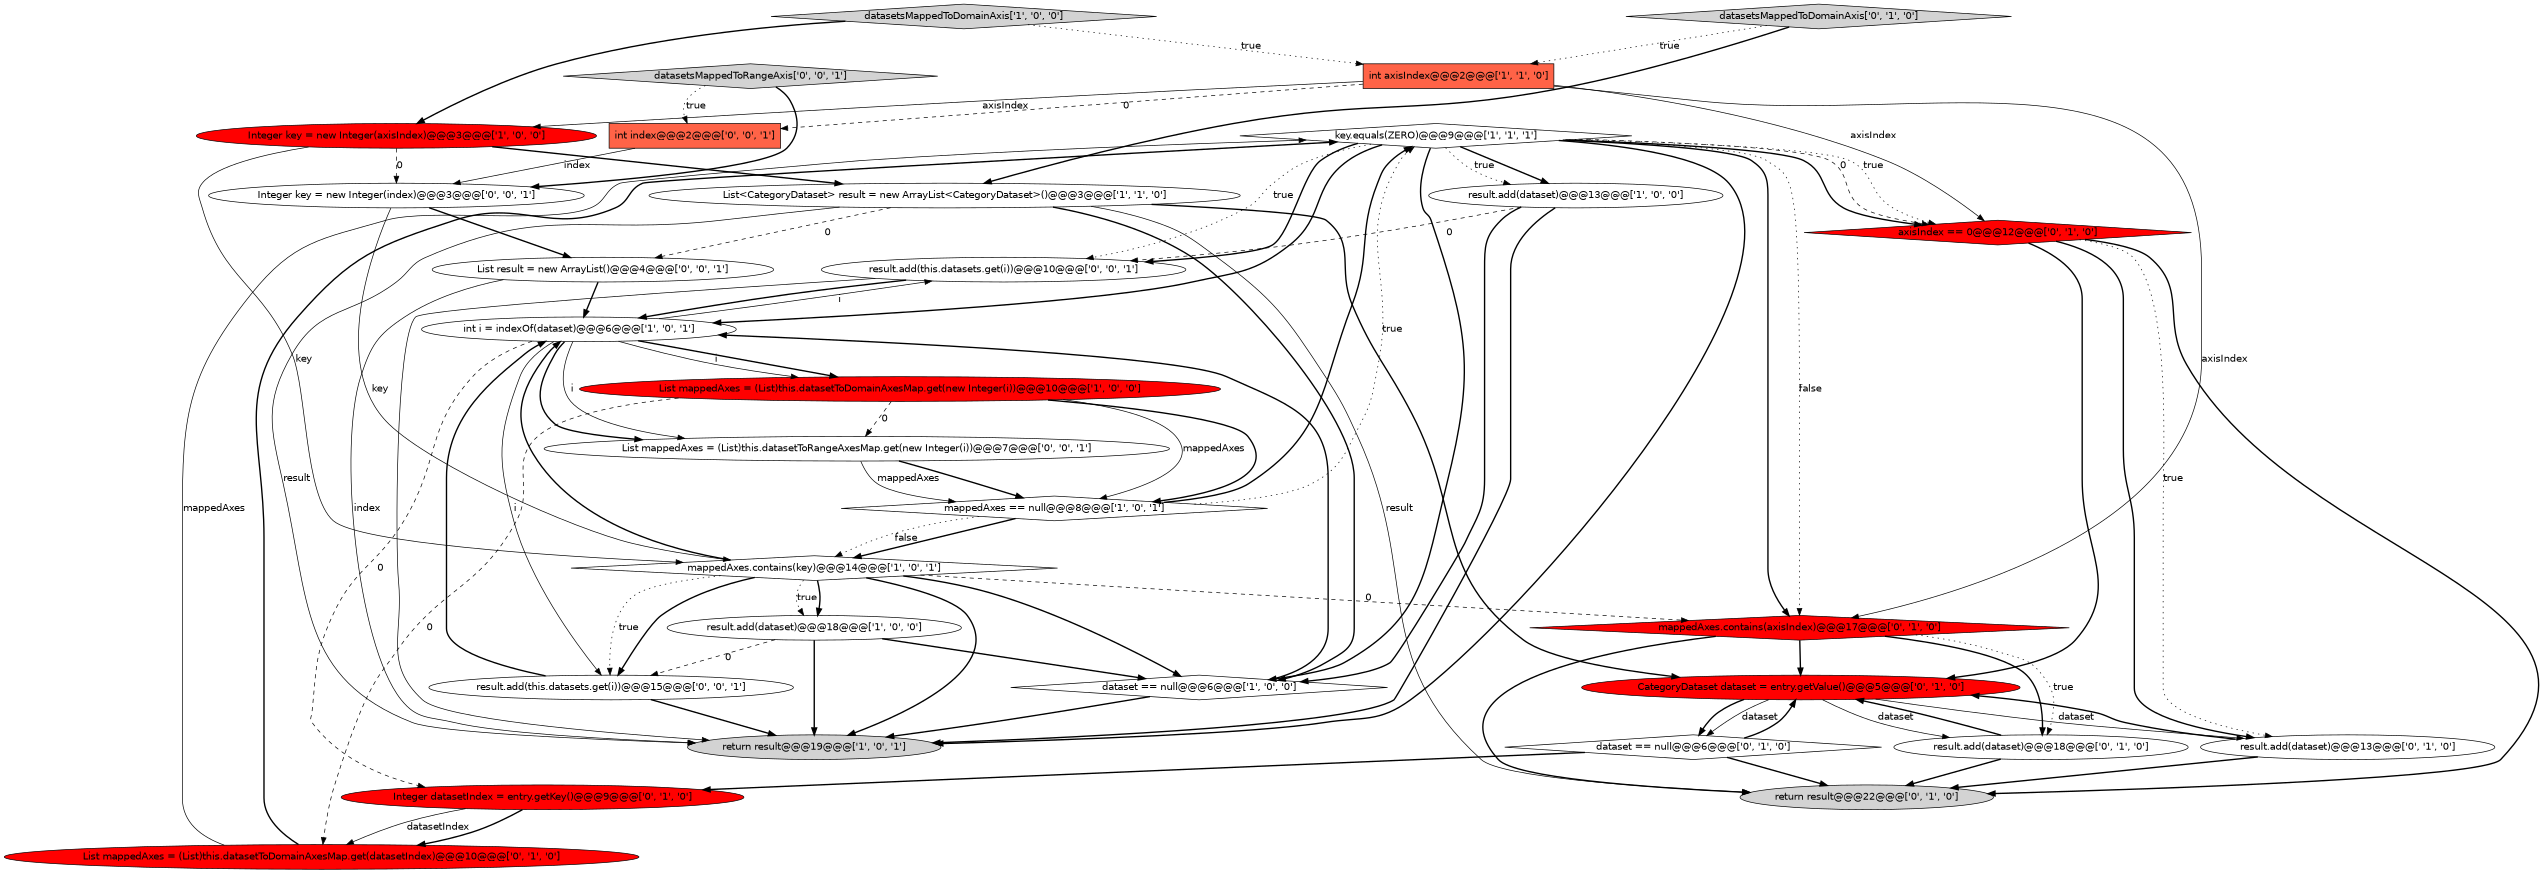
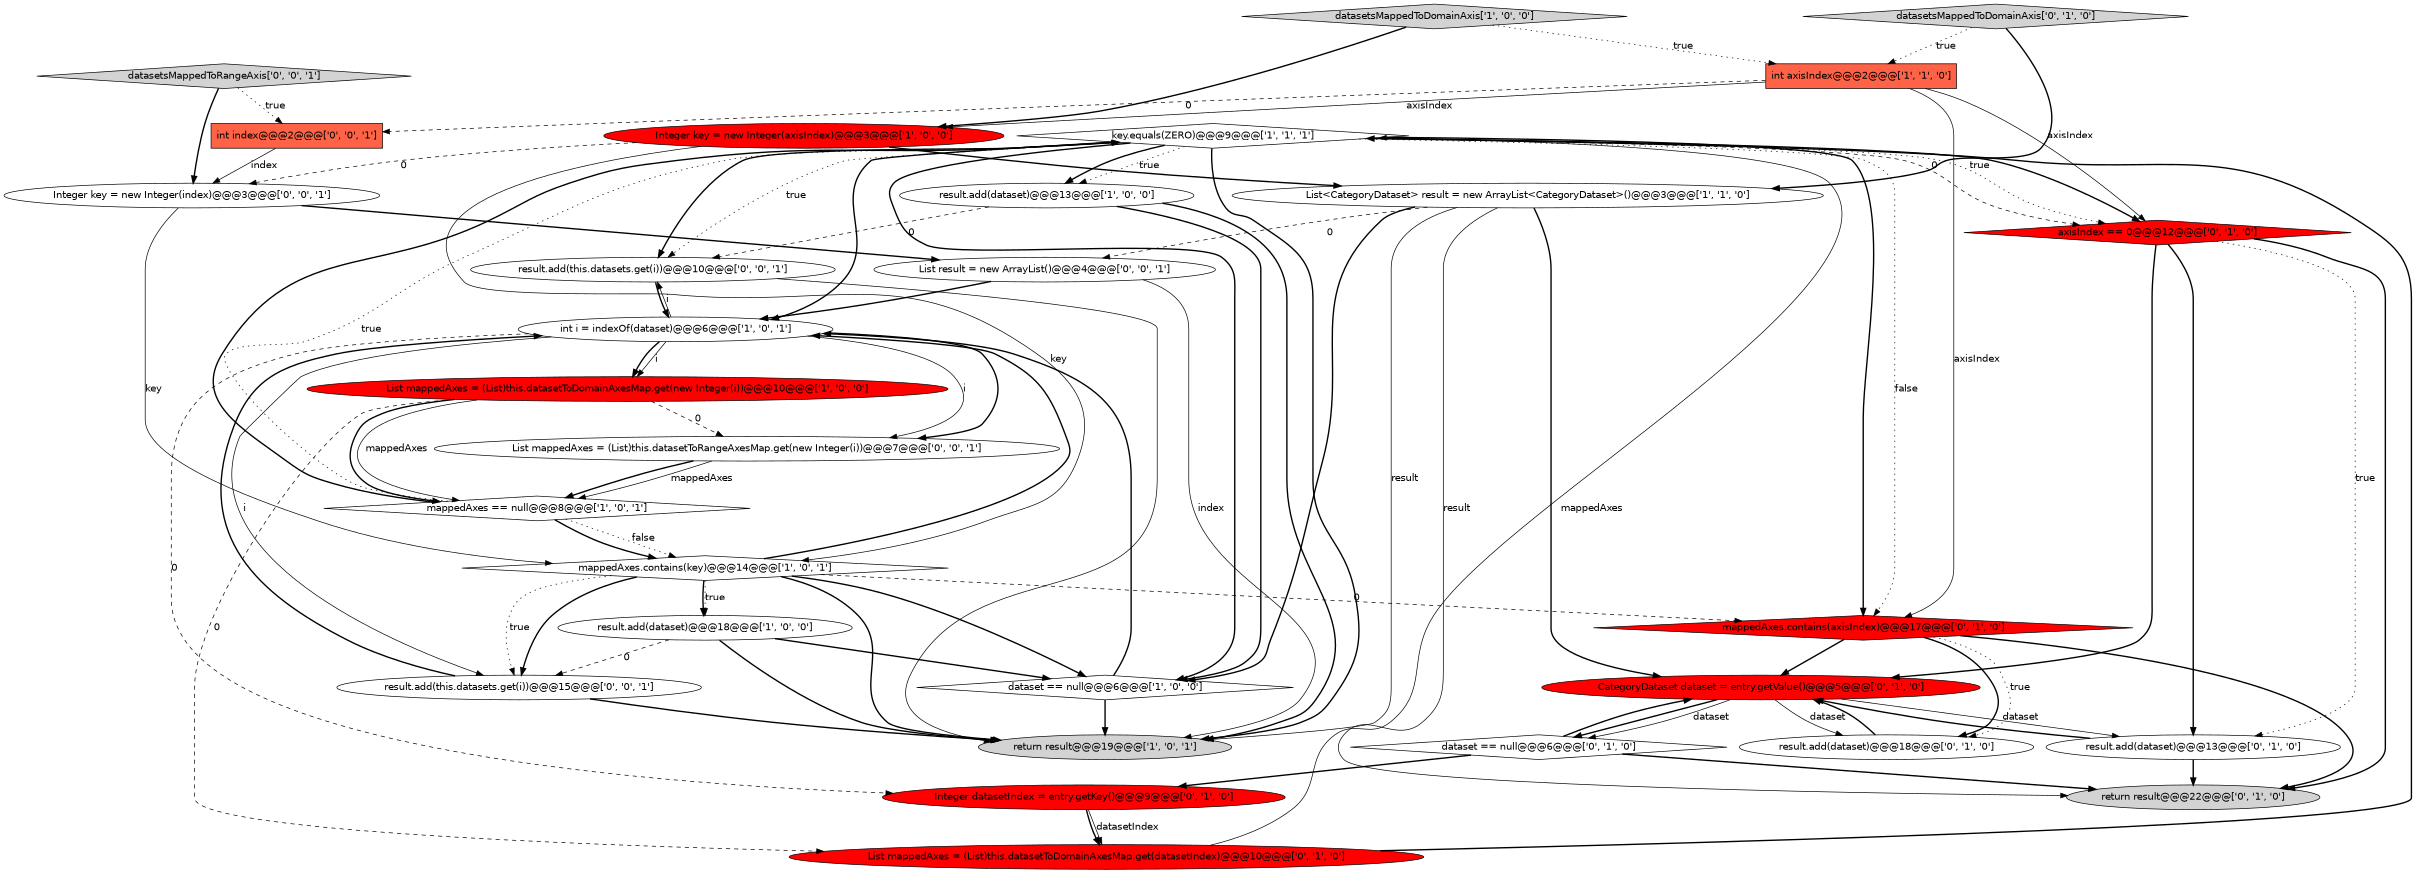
(1957, 771) -> none
